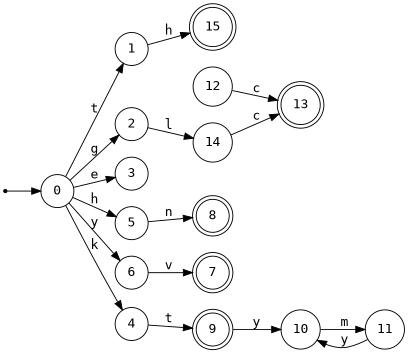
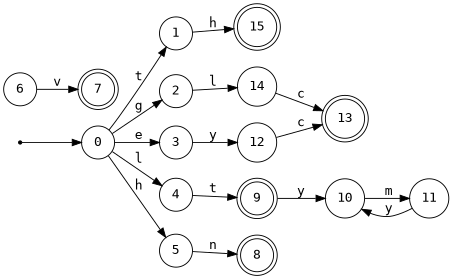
none -> (210, 142)
(91, 228) -> none
(95, 246) -> (139, 159)
